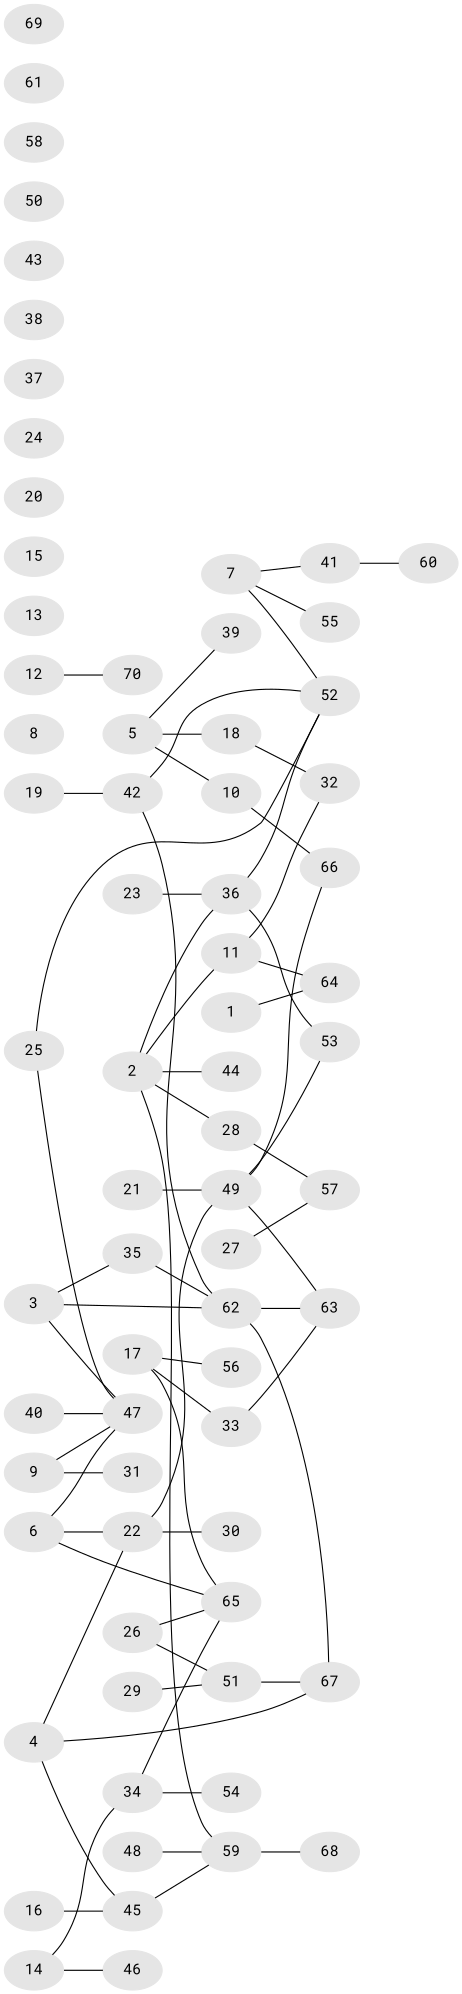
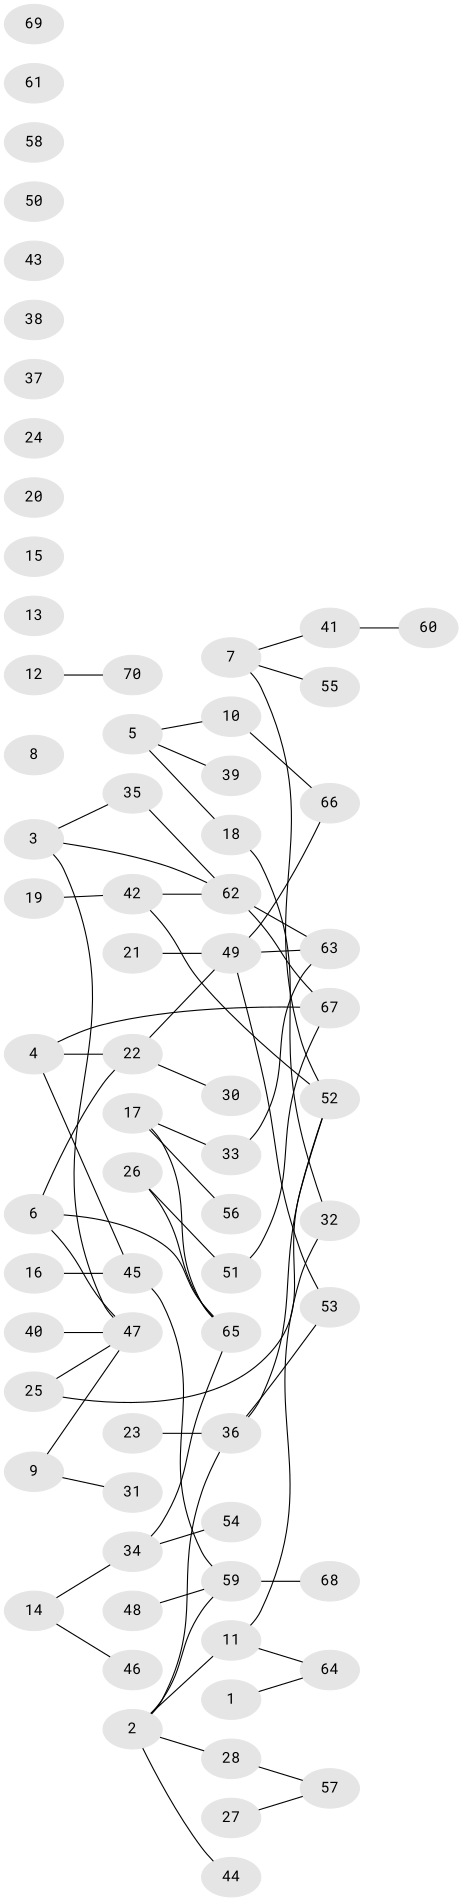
(133, 1692) -> none
